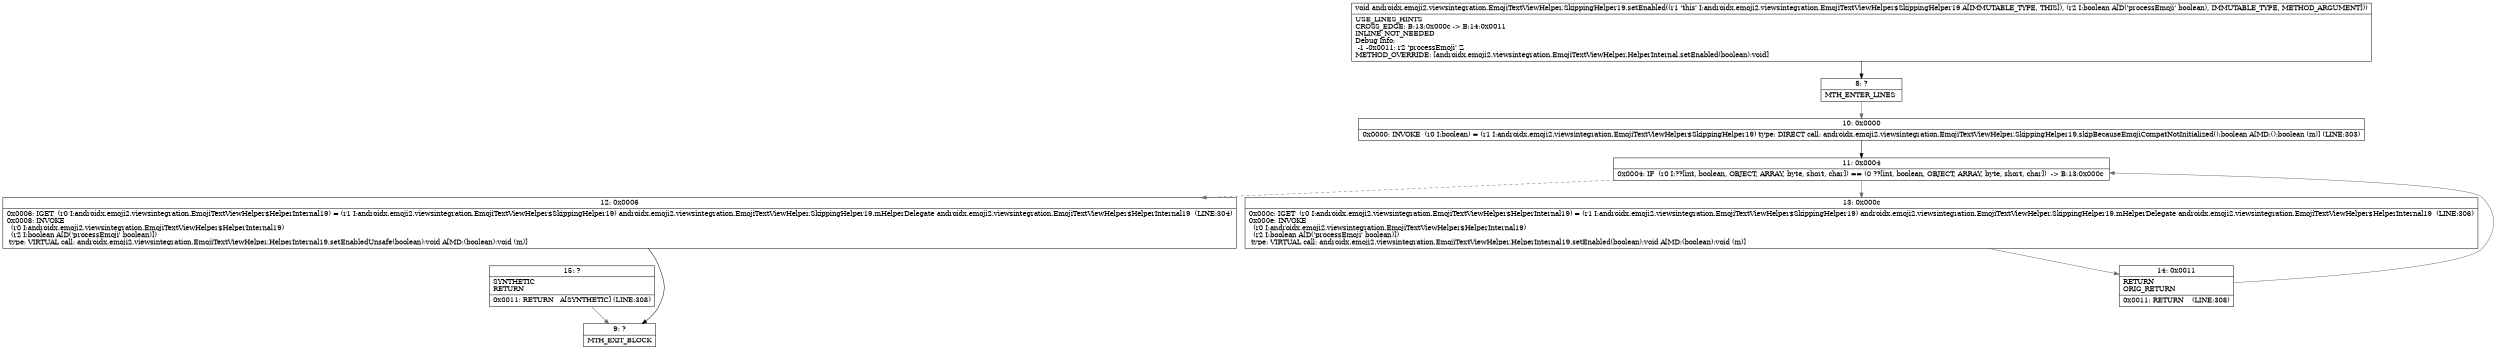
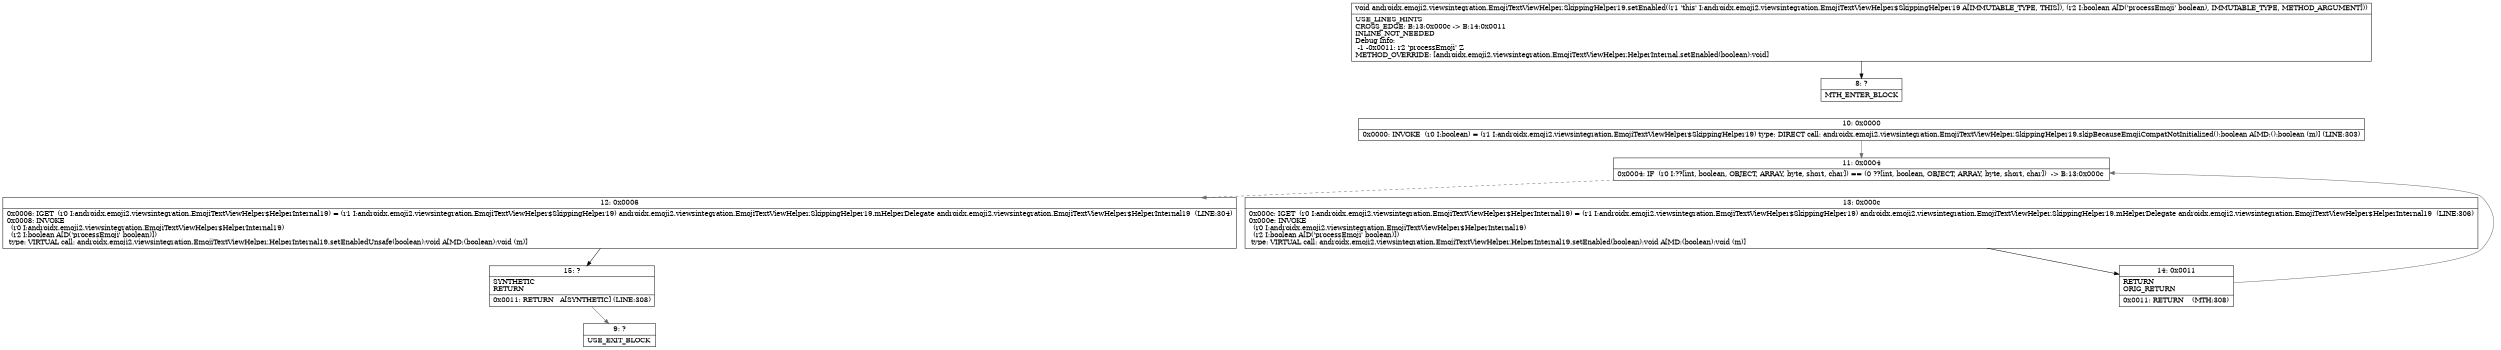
(1860, 95) -> (1861, 95)
(1861, 107) -> none
(1861, 147) -> (1861, 147)
(1861, 187) -> none
(2051, 261) -> (2051, 261)
(664, 286) -> (595, 255)
(2176, 301) -> (2176, 301)
(620, 341) -> (619, 341)
